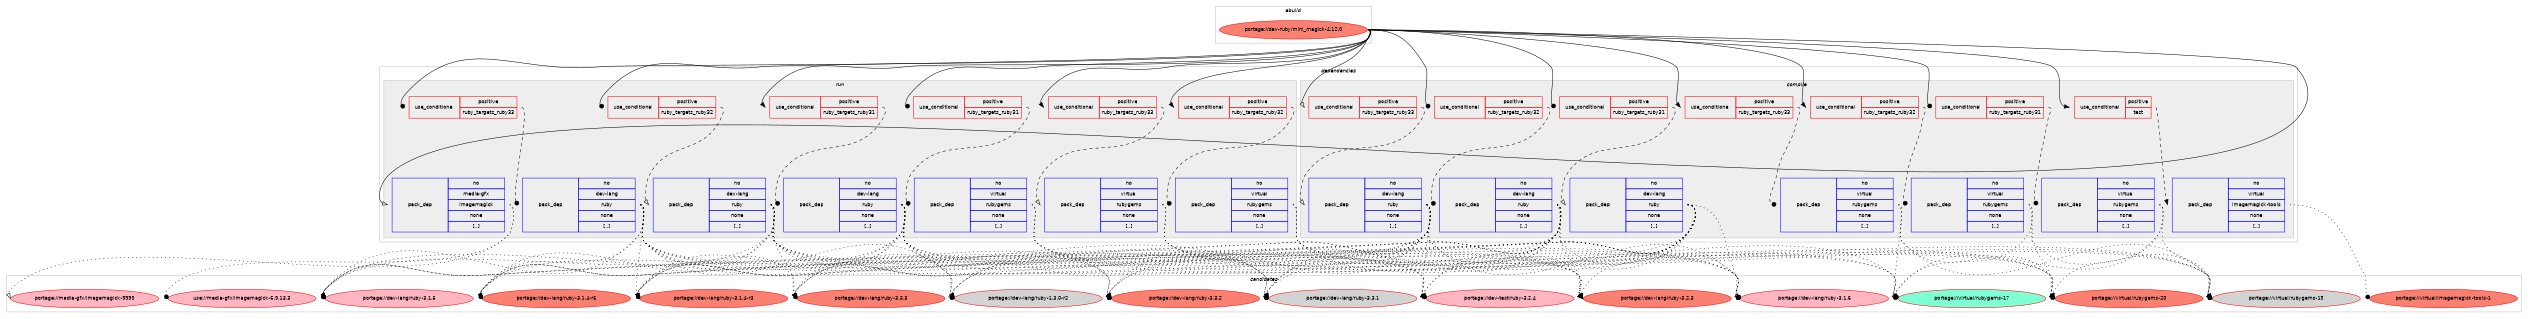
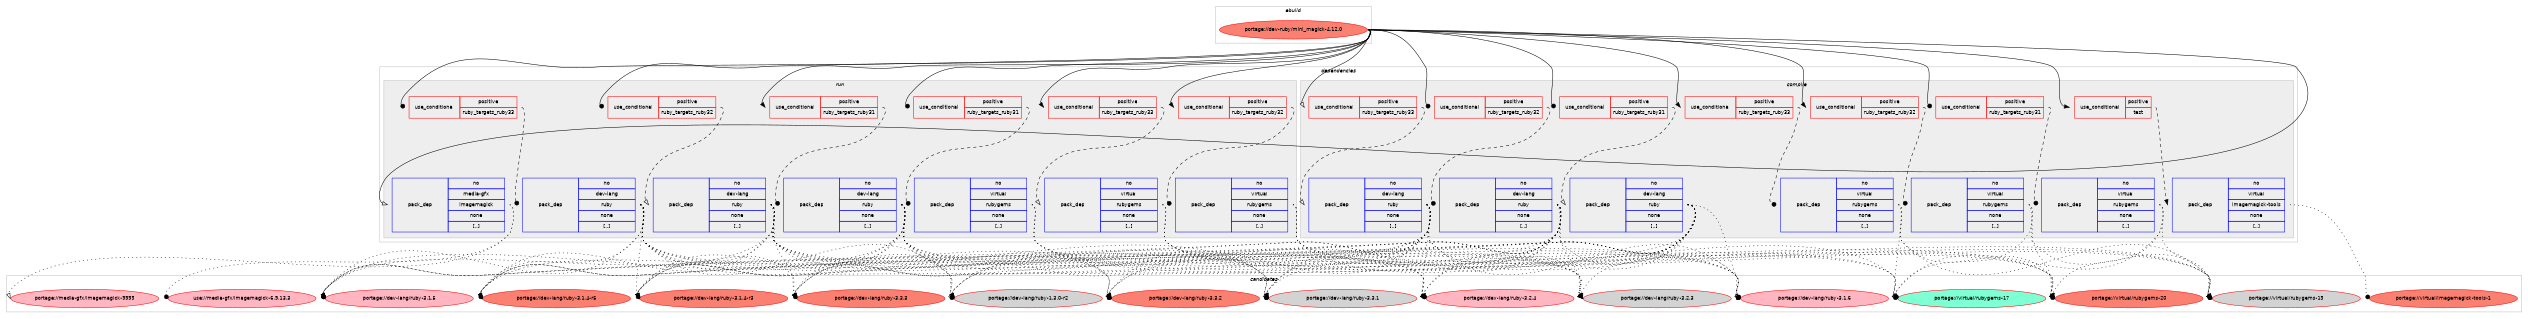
(1500, 299) -> (1500, 299)
(1657, 299) -> (1657, 299)
